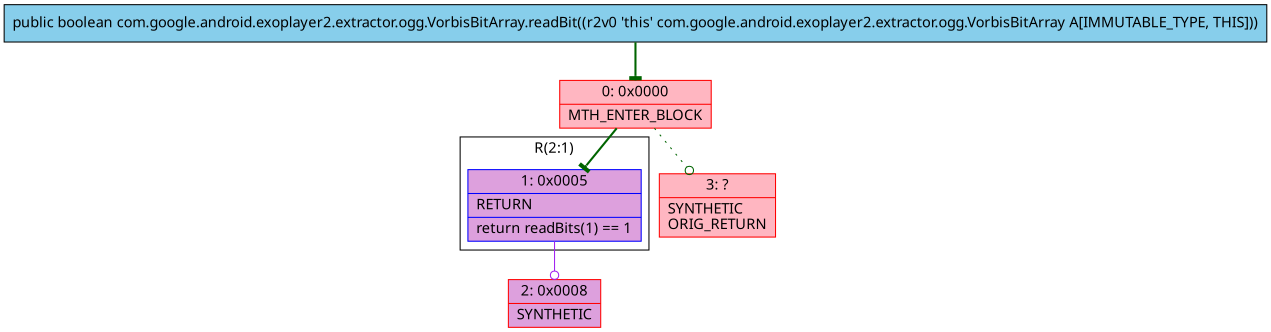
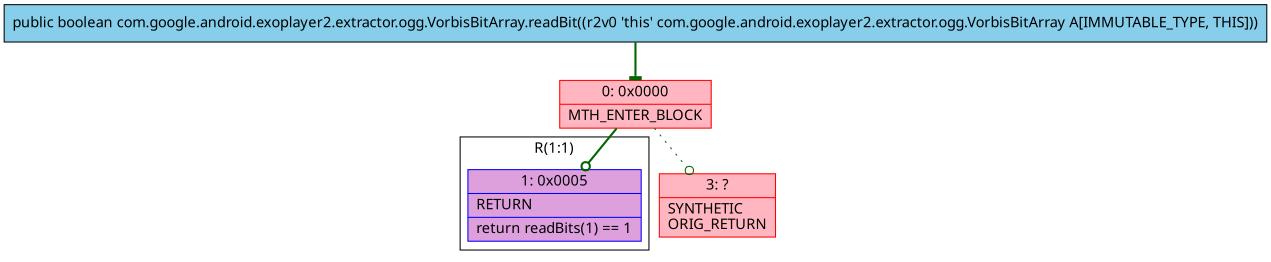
(602, 147) -> (603, 146)
(555, 149) -> (555, 149)
(555, 303) -> none
